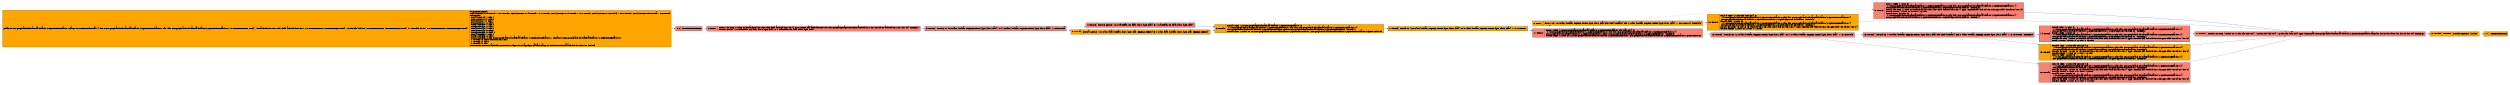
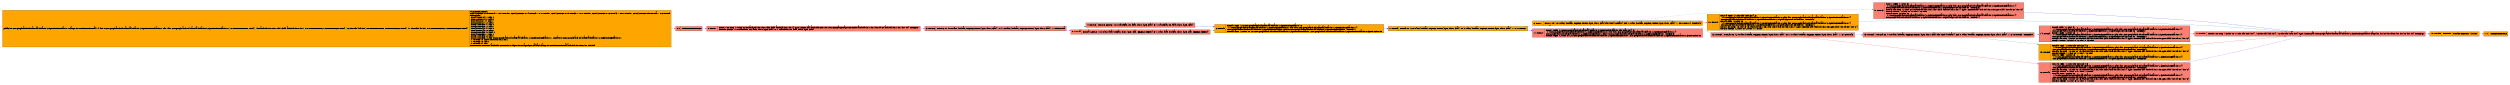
(1140, 32) -> (1140, 32)
(1706, 34) -> (1701, 27)
